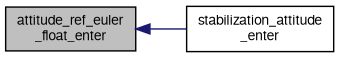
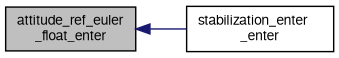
(260, 29) -> (260, 29)
